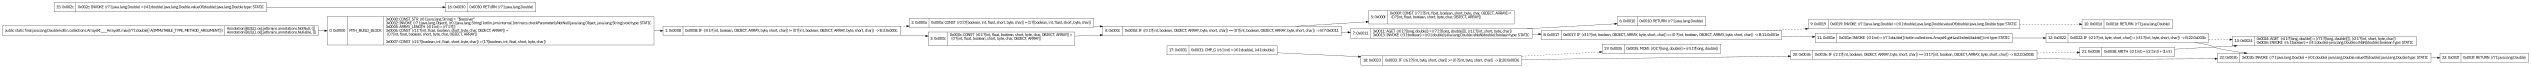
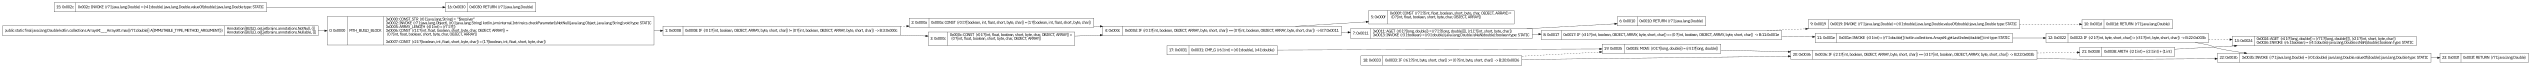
none -> (1755, 51)
(1318, 55) -> (1438, 50)
